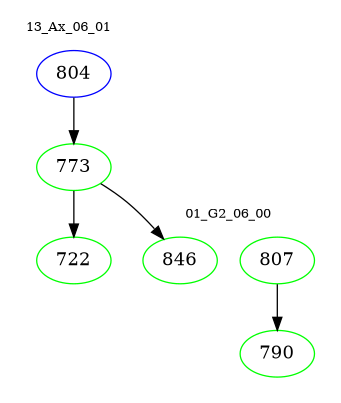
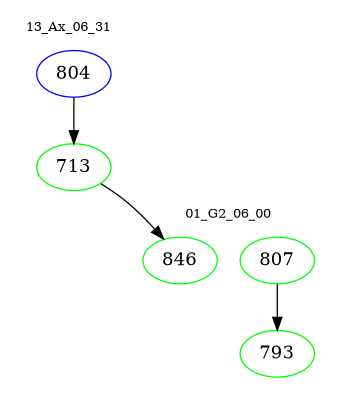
(69, 28) -> (69, 28)
(74, 167) -> (74, 167)
(74, 260) -> none
(277, 354) -> (277, 354)
